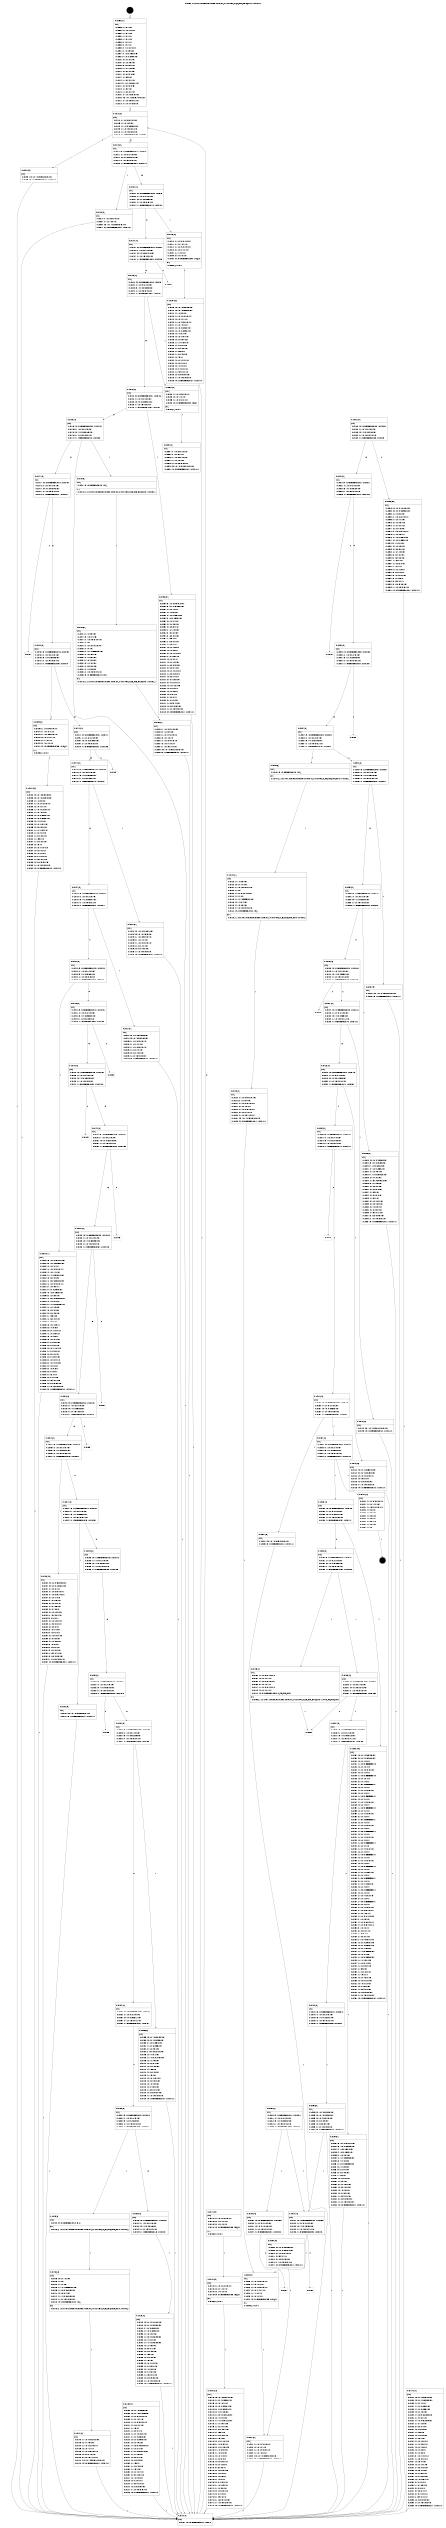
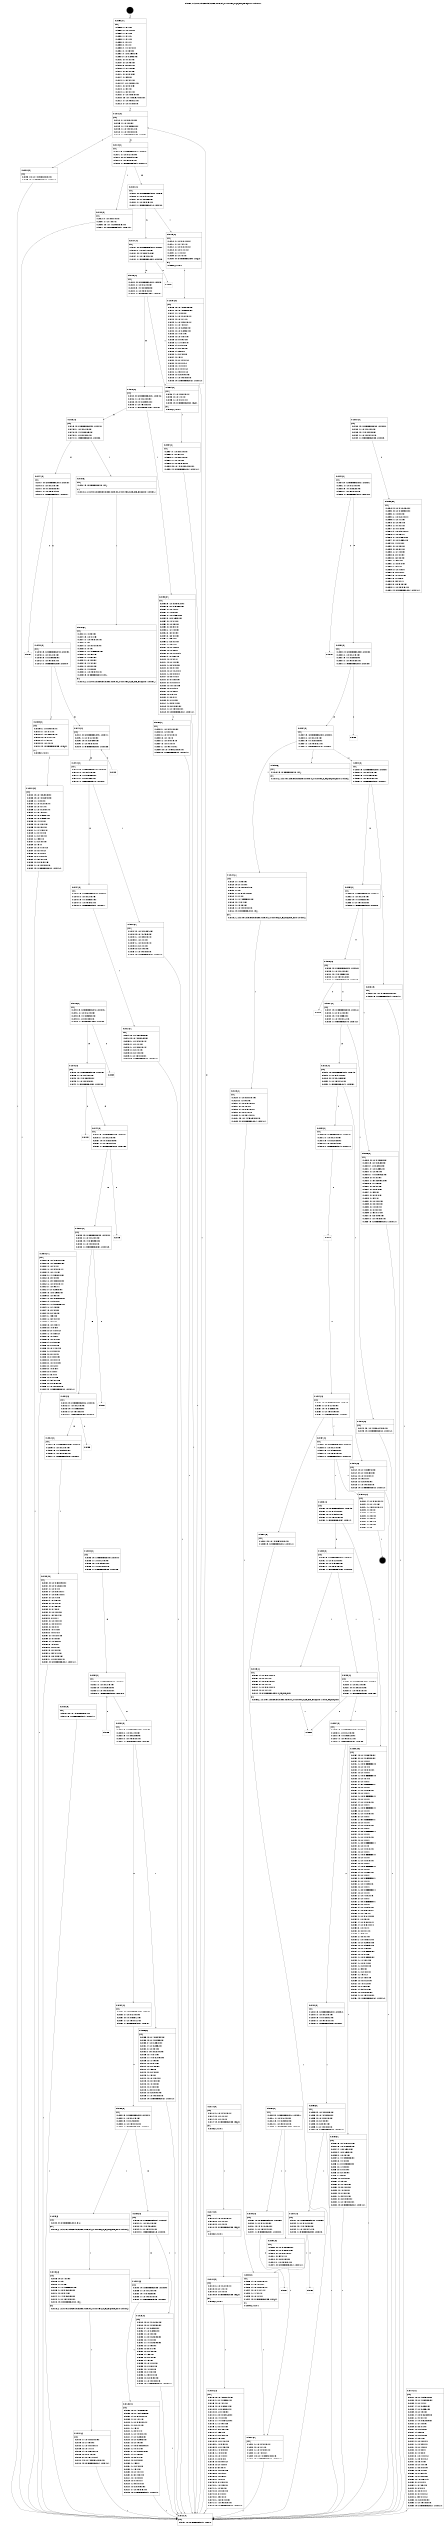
(361, 457) -> none
(148, 702) -> (173, 717)
(103, 760) -> (108, 760)
(291, 827) -> (255, 797)
(88, 971) -> none
(334, 1271) -> (330, 1317)
(185, 1449) -> (197, 1492)
(80, 1511) -> none
(105, 1713) -> (106, 1714)
none -> (224, 2118)
(295, 2170) -> (285, 2184)
none -> (150, 2291)
